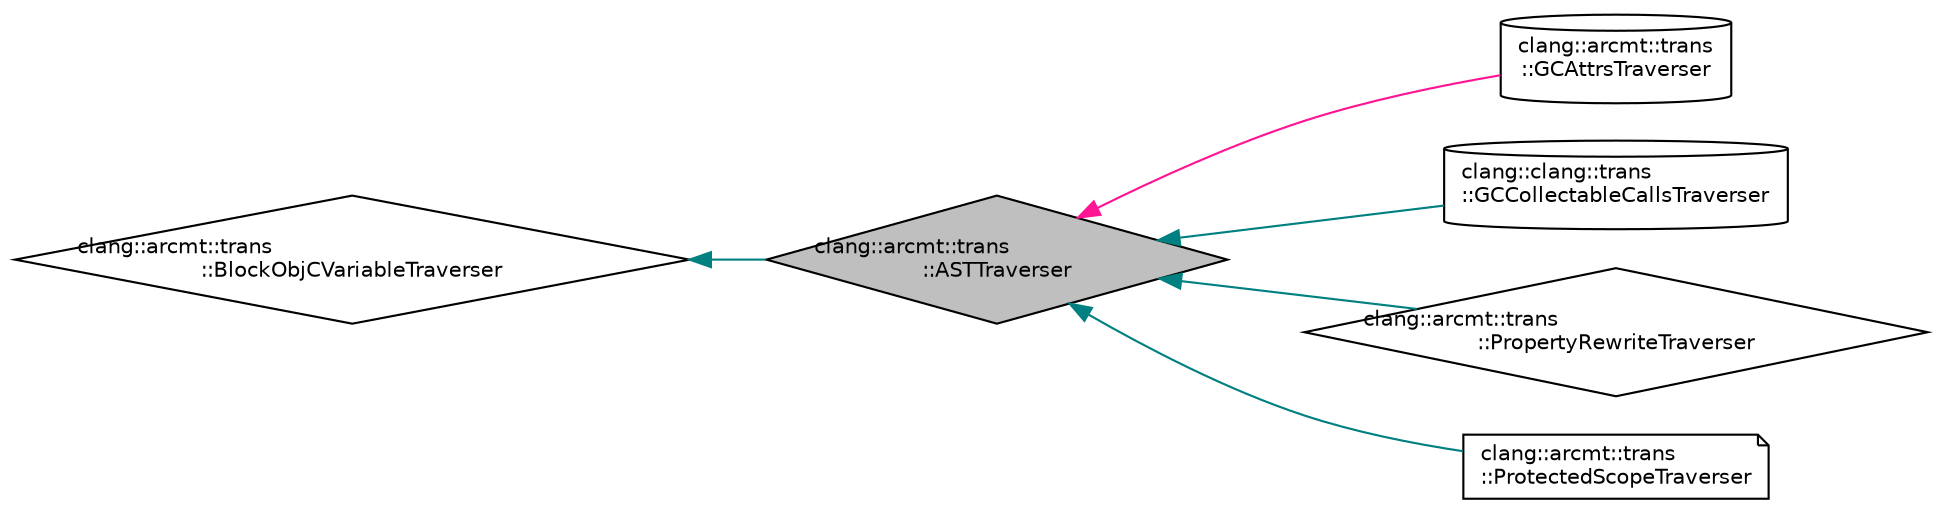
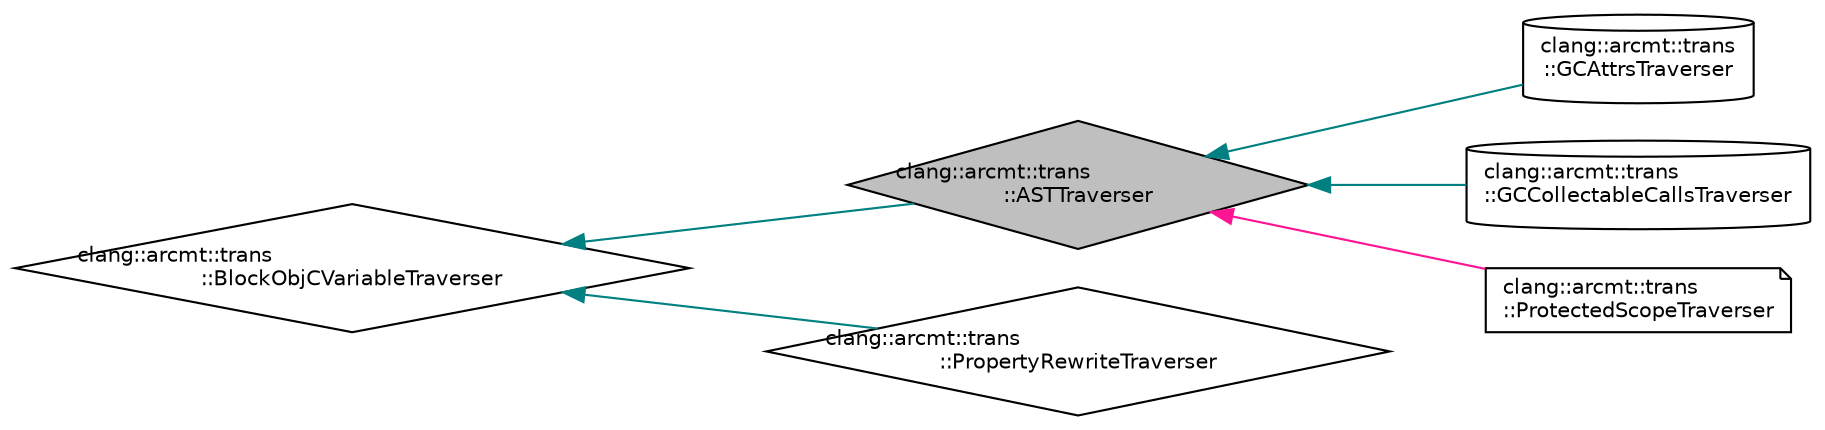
(1293, 125) -> (1375, 118)
(1616, 185) -> (1638, 185)
(1299, 295) -> (731, 312)
(1268, 402) -> (1359, 243)
